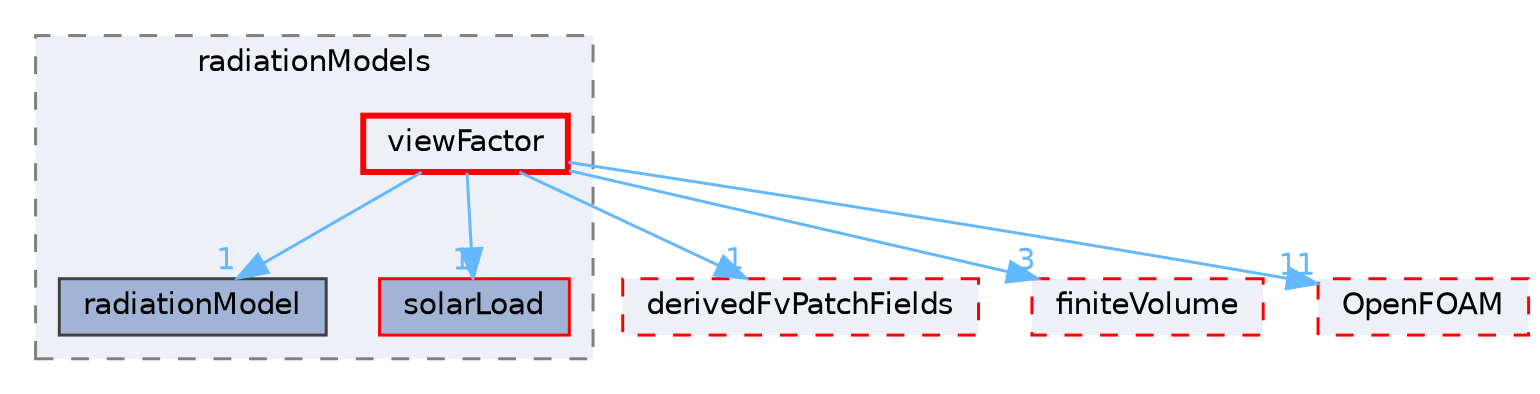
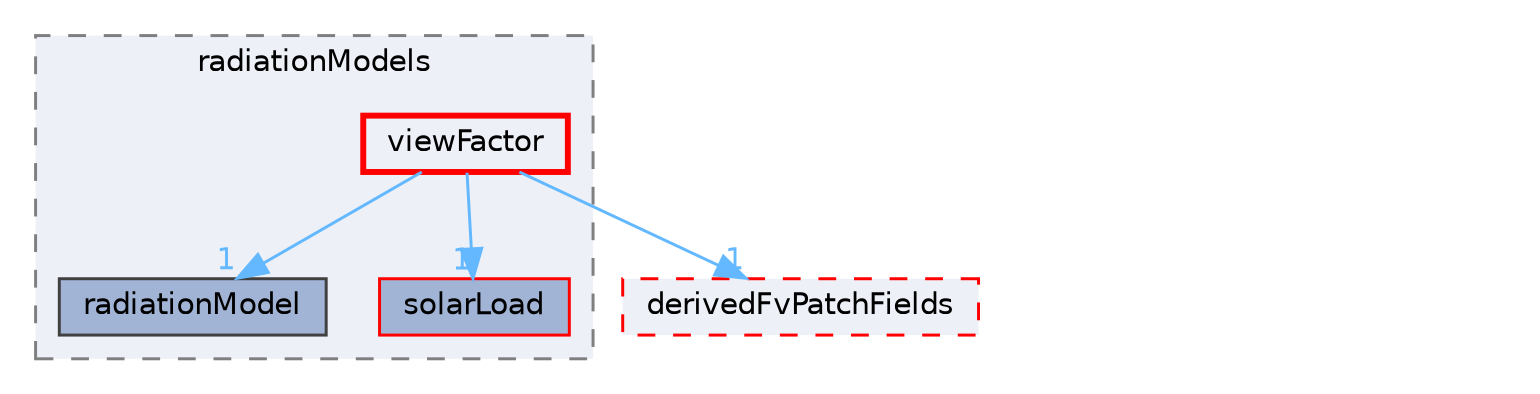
(1148, 307) -> none
(1423, 307) -> none
